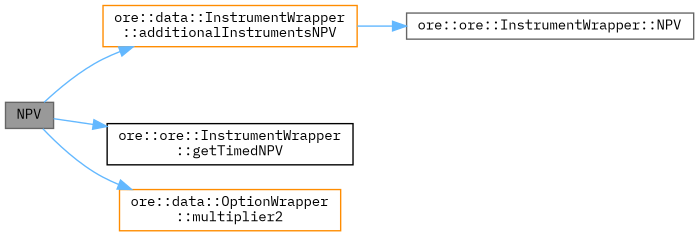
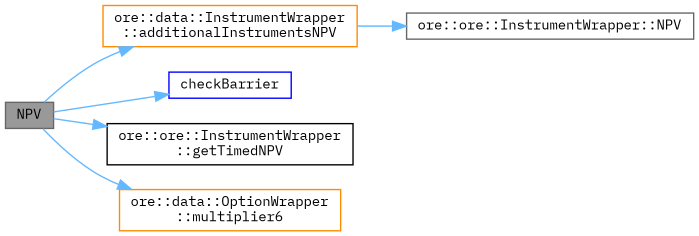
none -> (230, 85)
(230, 210) -> (230, 210)
